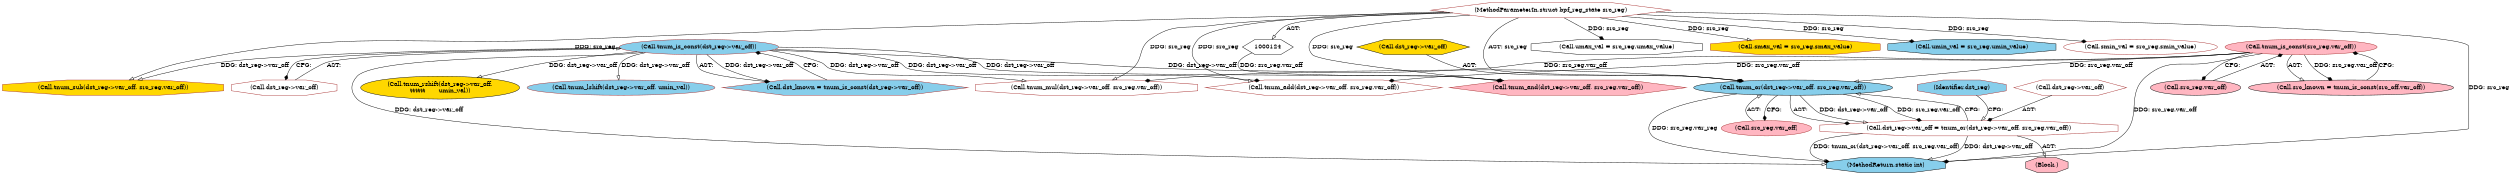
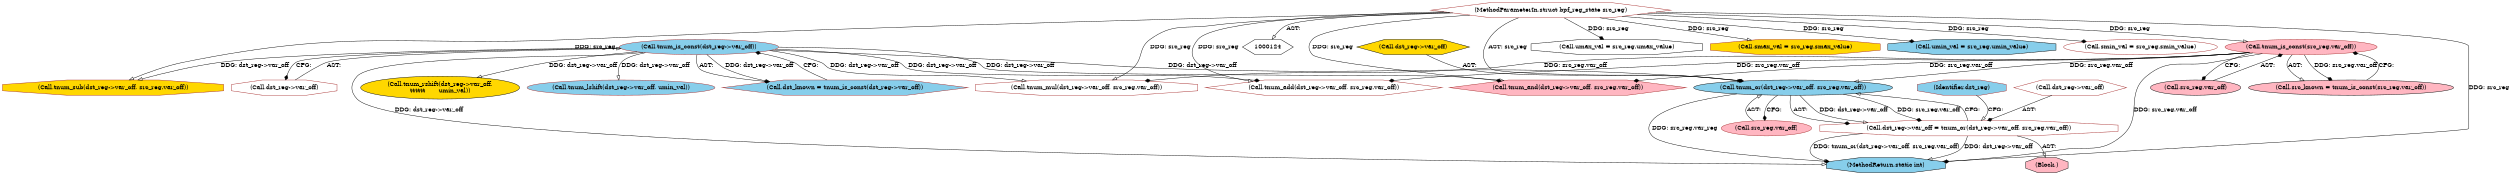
none -> (1946, 23)
(1357, 75) -> (1913, 63)
(2351, 88) -> (2351, 88)
